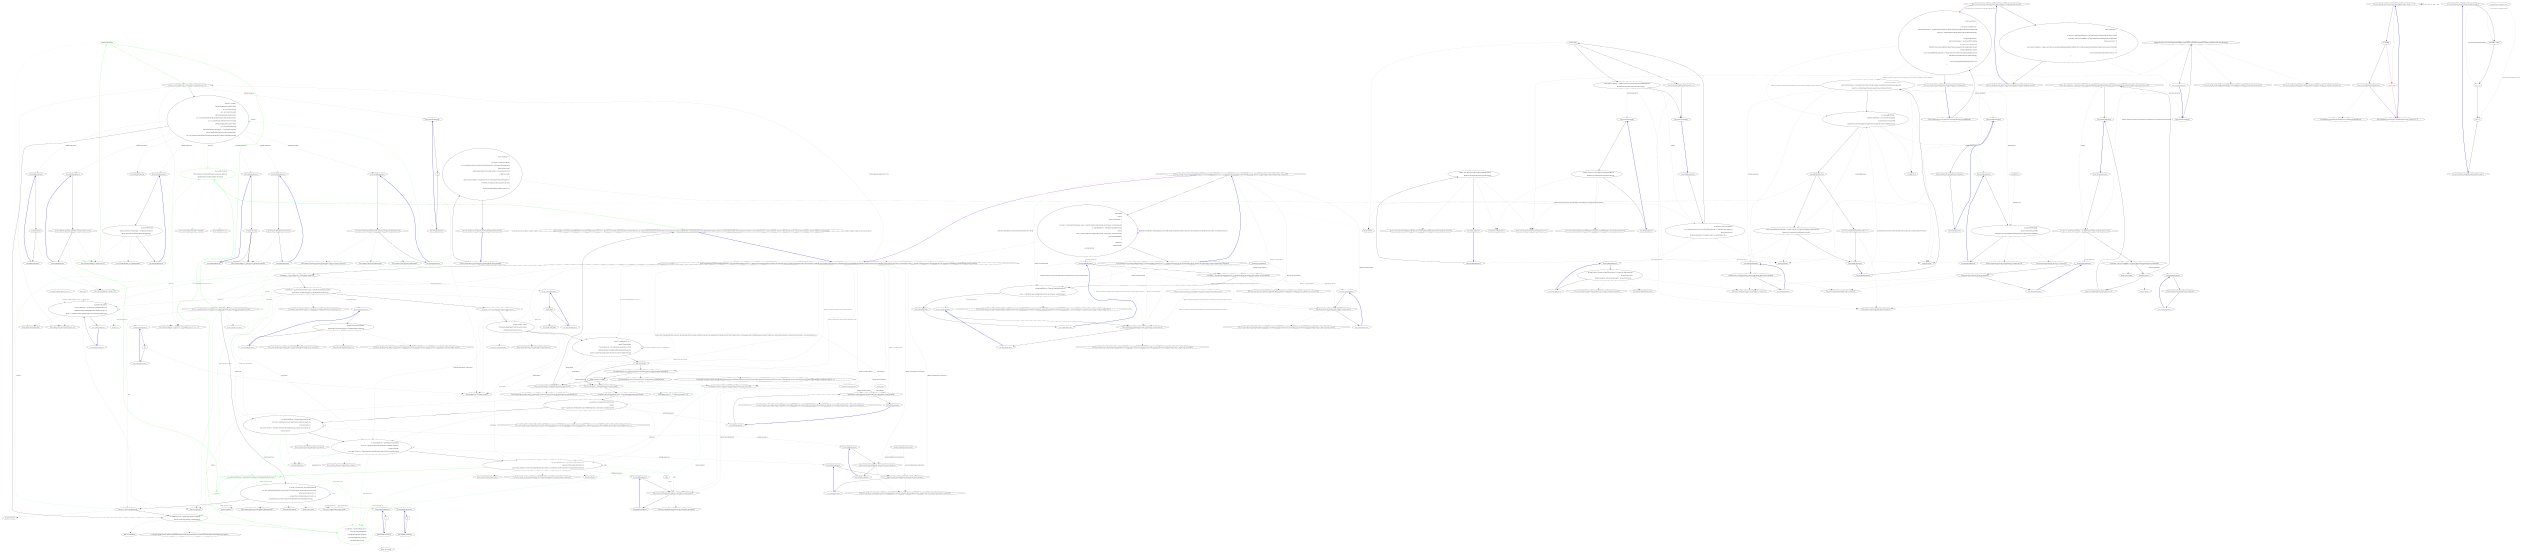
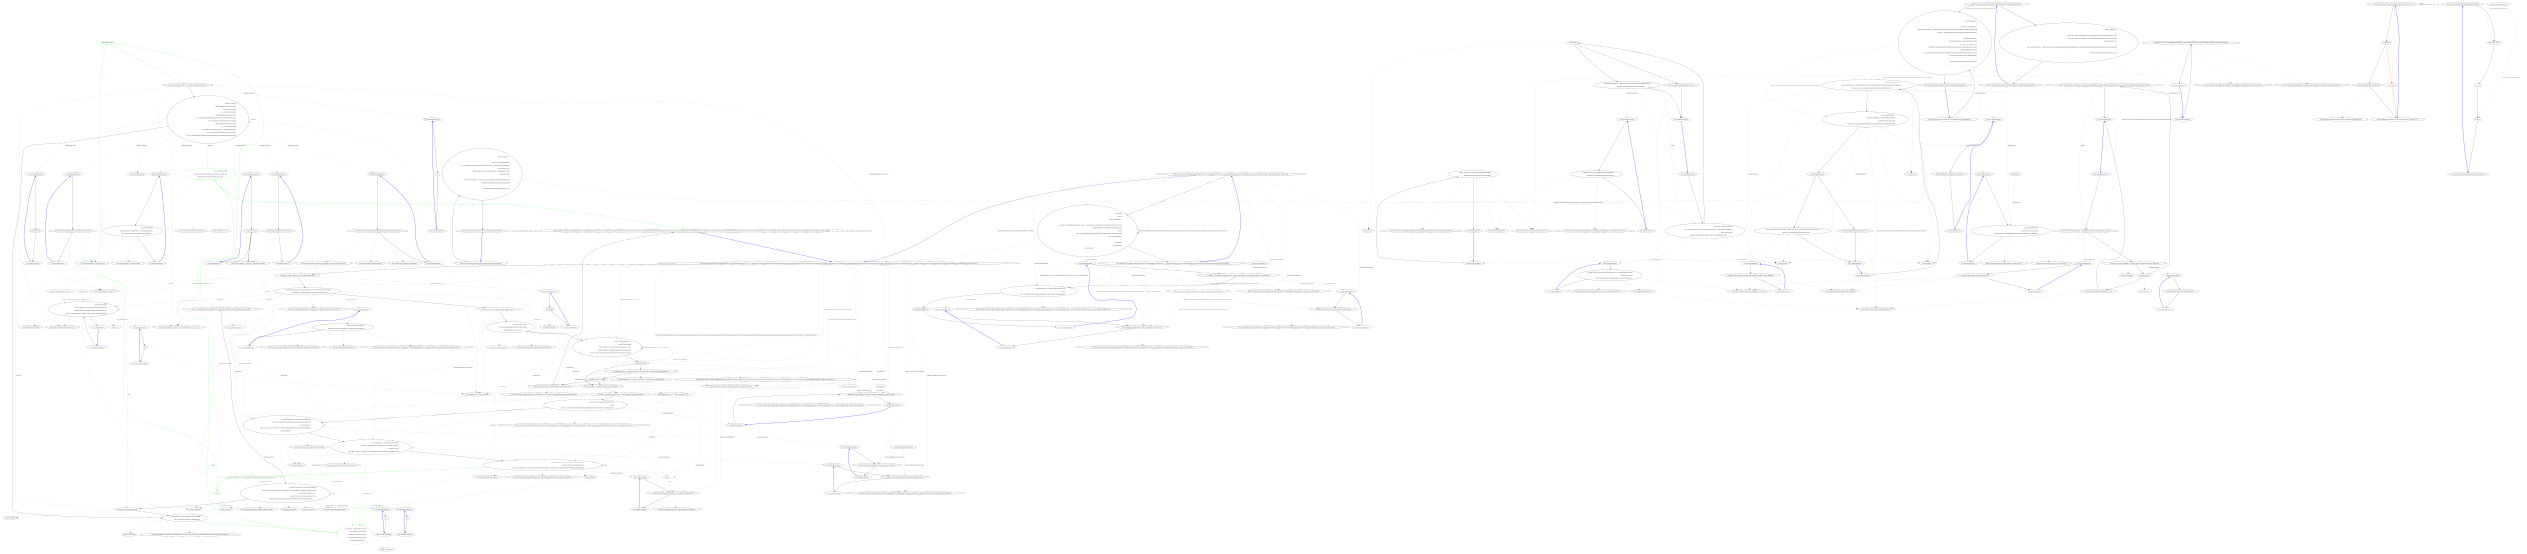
(2466, 37) -> none
